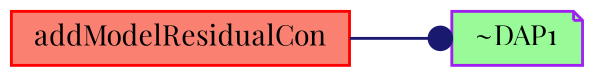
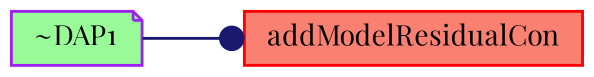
(389, 38) -> (181, 38)
